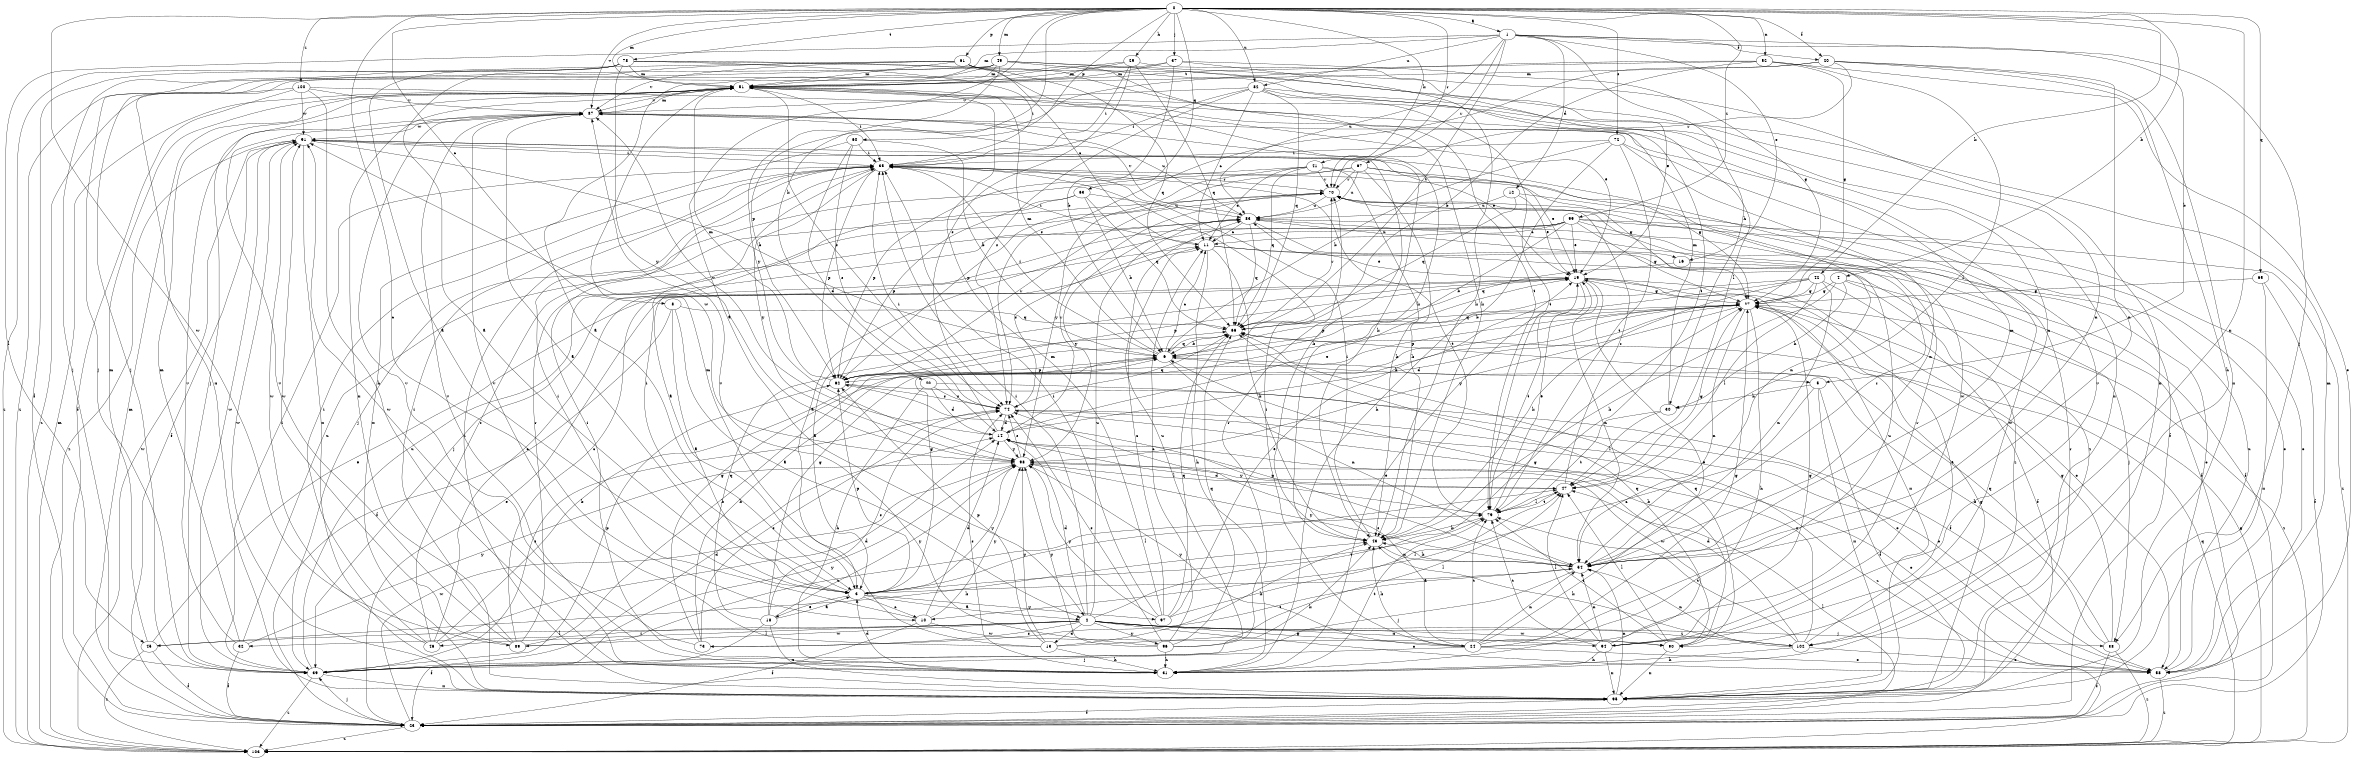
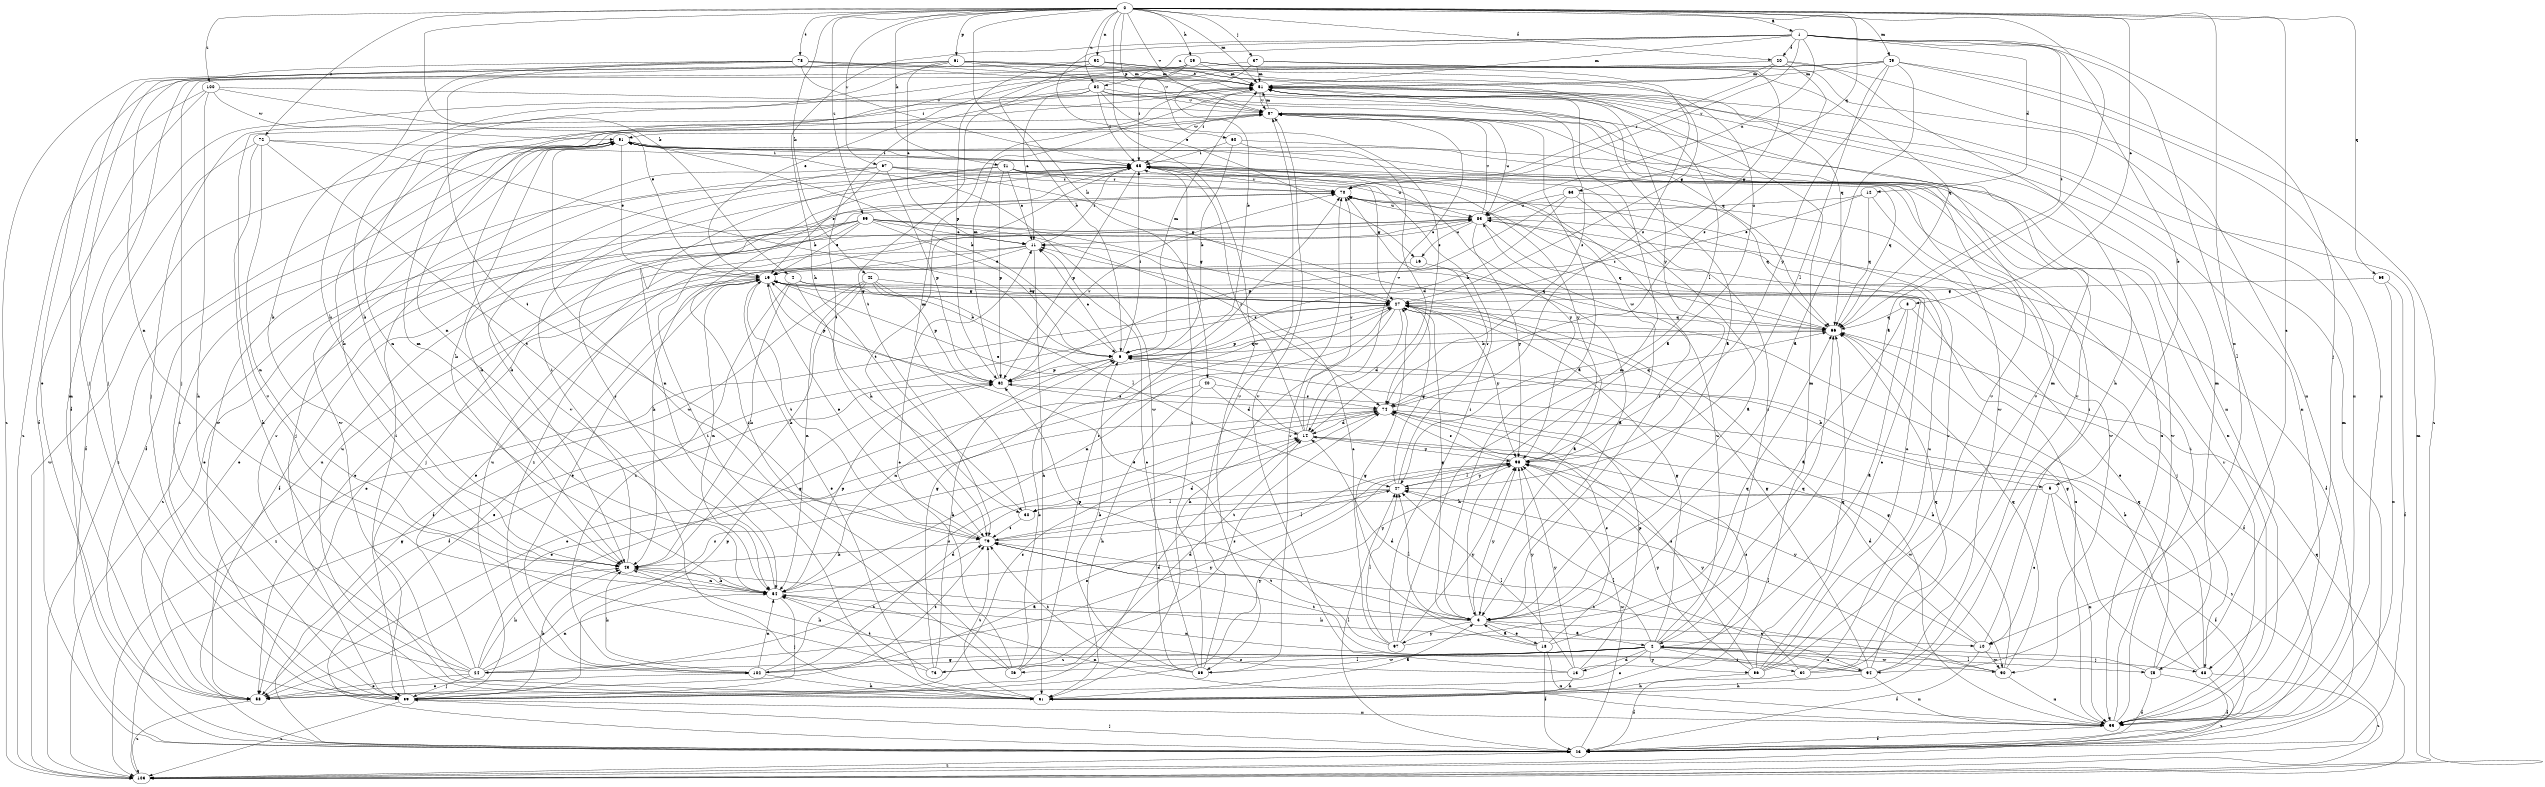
(852, 304) -> none
(1613, 443) -> (1212, 497)
(868, 634) -> (1408, 660)
